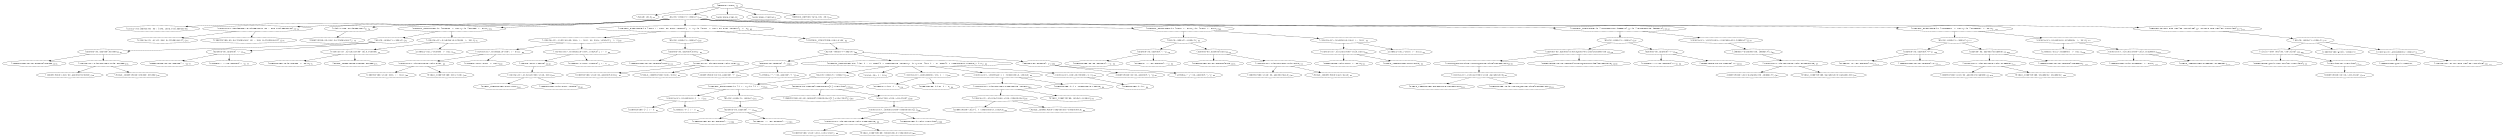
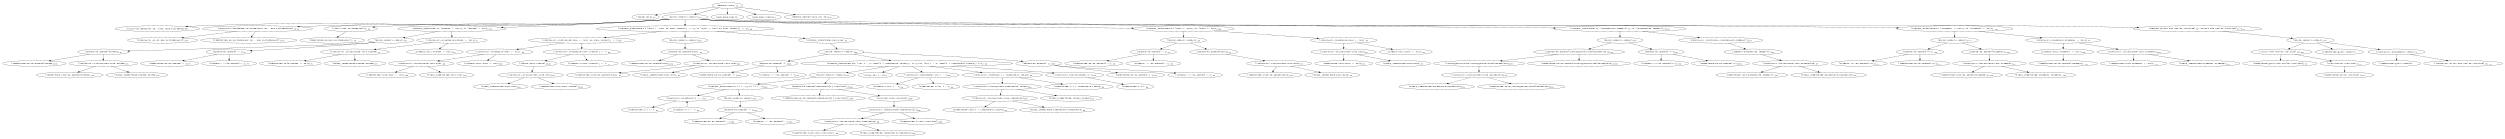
(2025, 57) -> (2063, 57)
(1214, 63) -> none
(685, 103) -> (687, 105)
